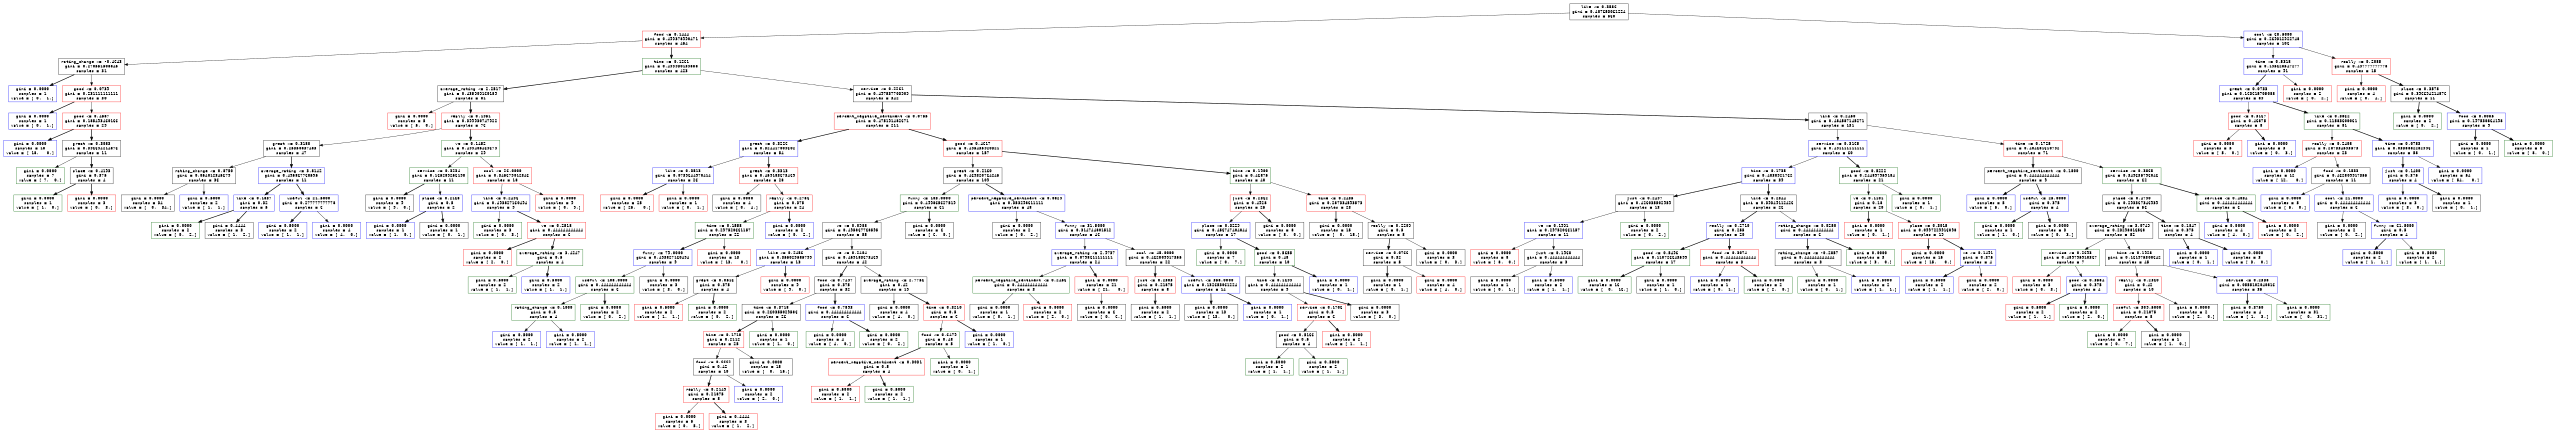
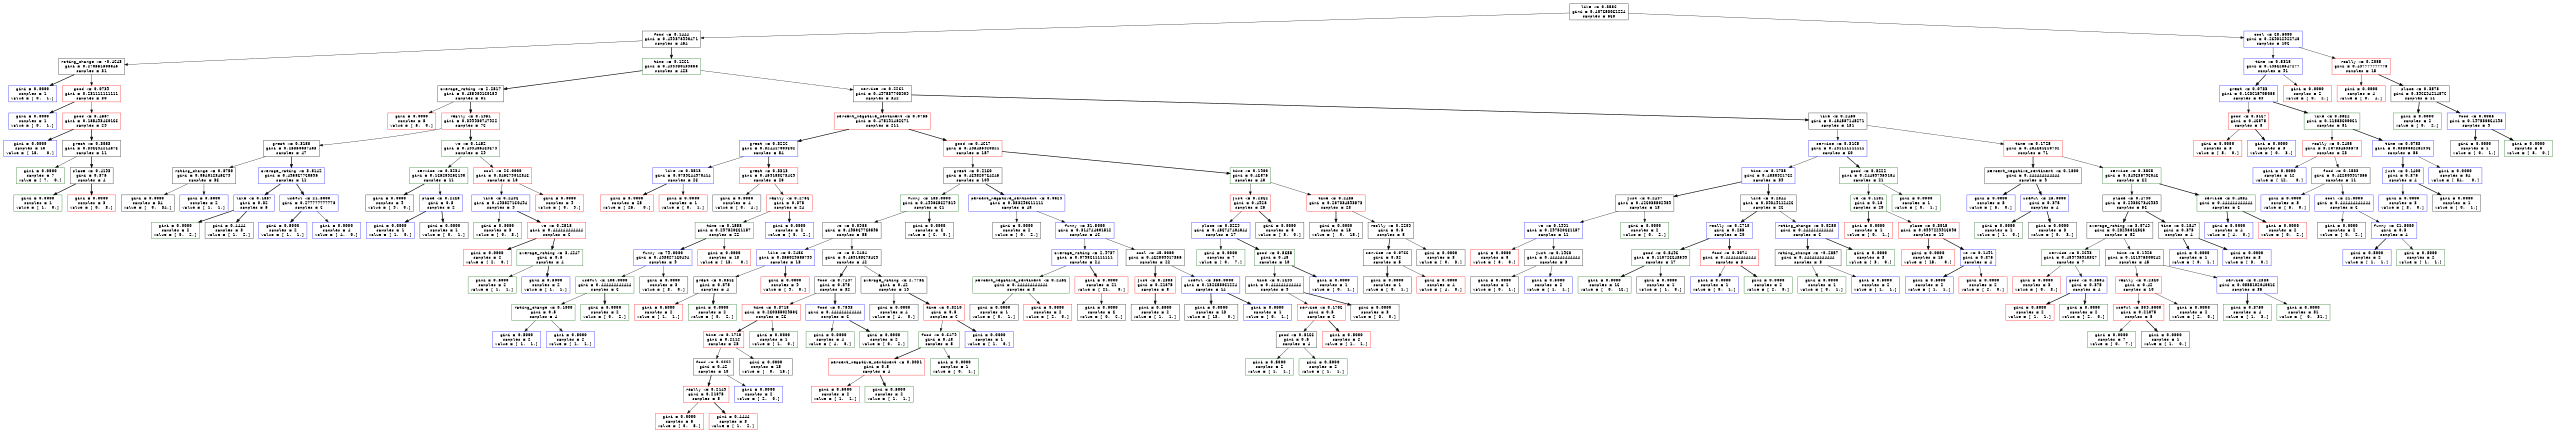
(671, 39) -> (671, 39)
(771, 312) -> (771, 312)
